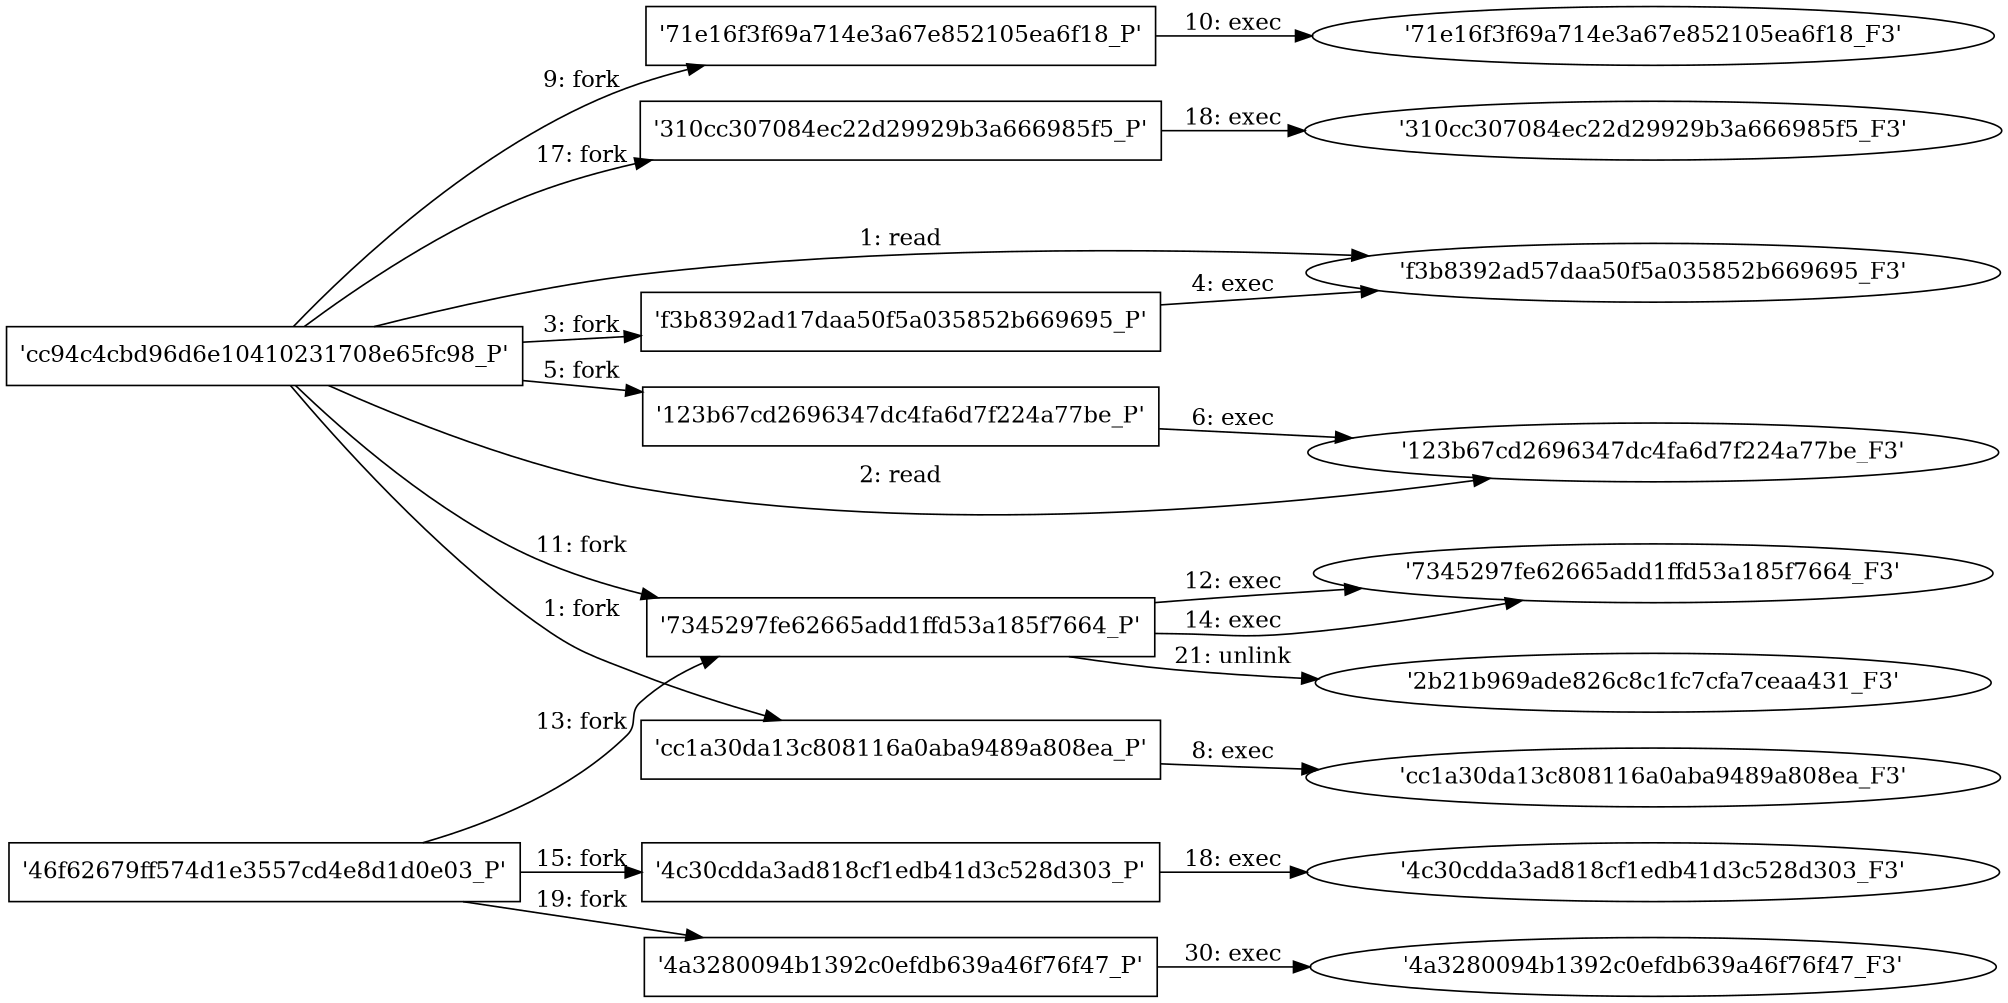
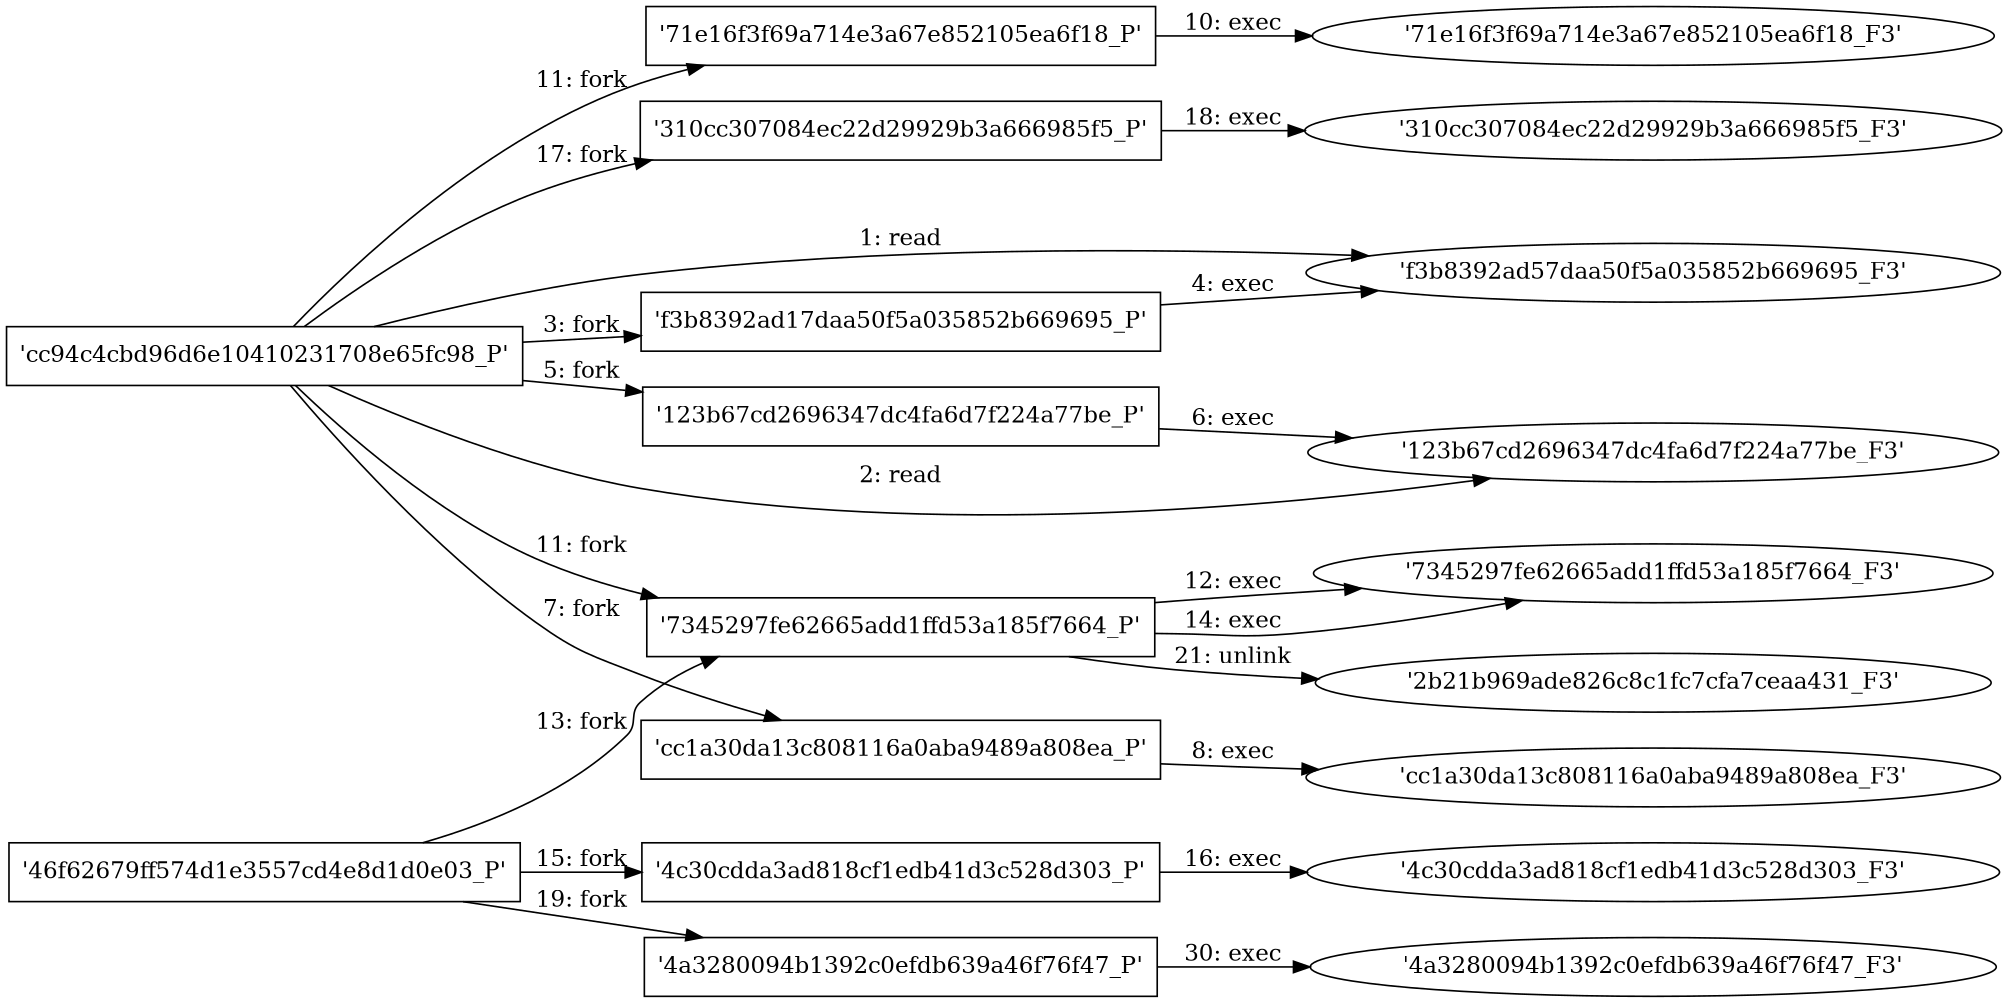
(581, 81) -> (581, 81)
(581, 610) -> (581, 610)
(1233, 860) -> (1233, 860)
